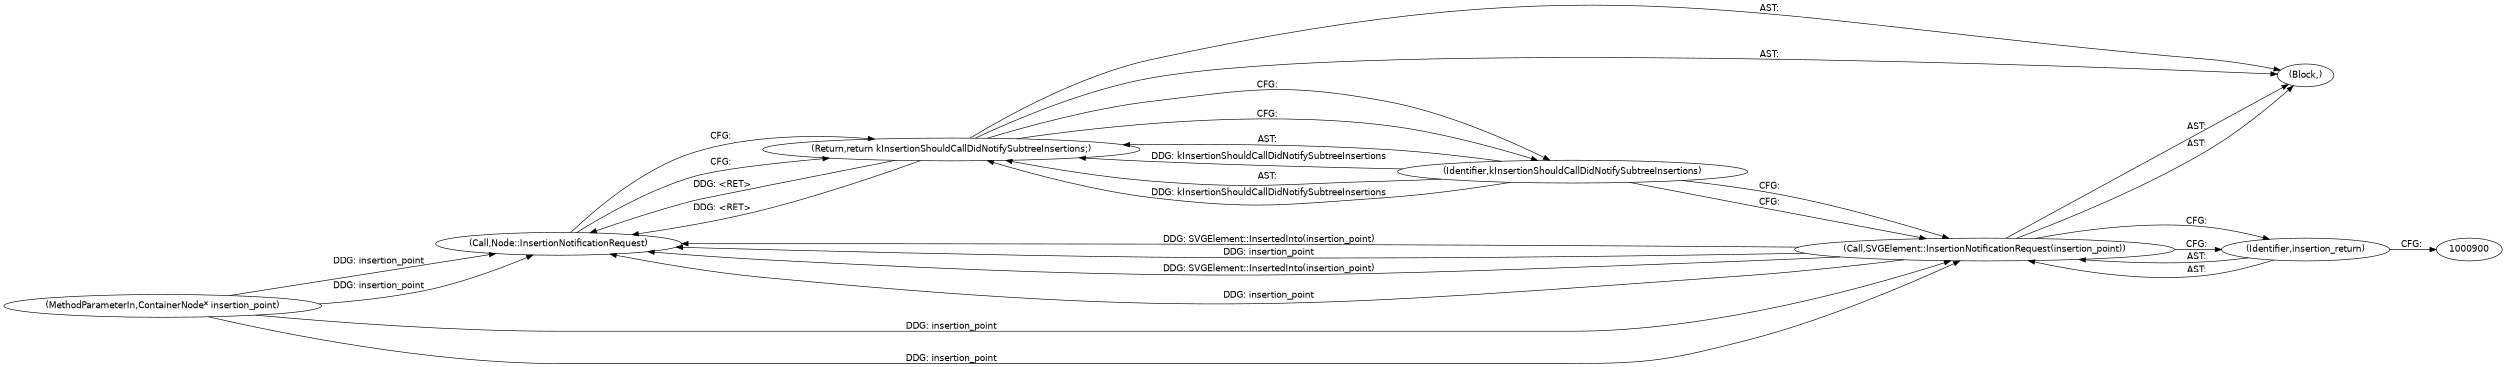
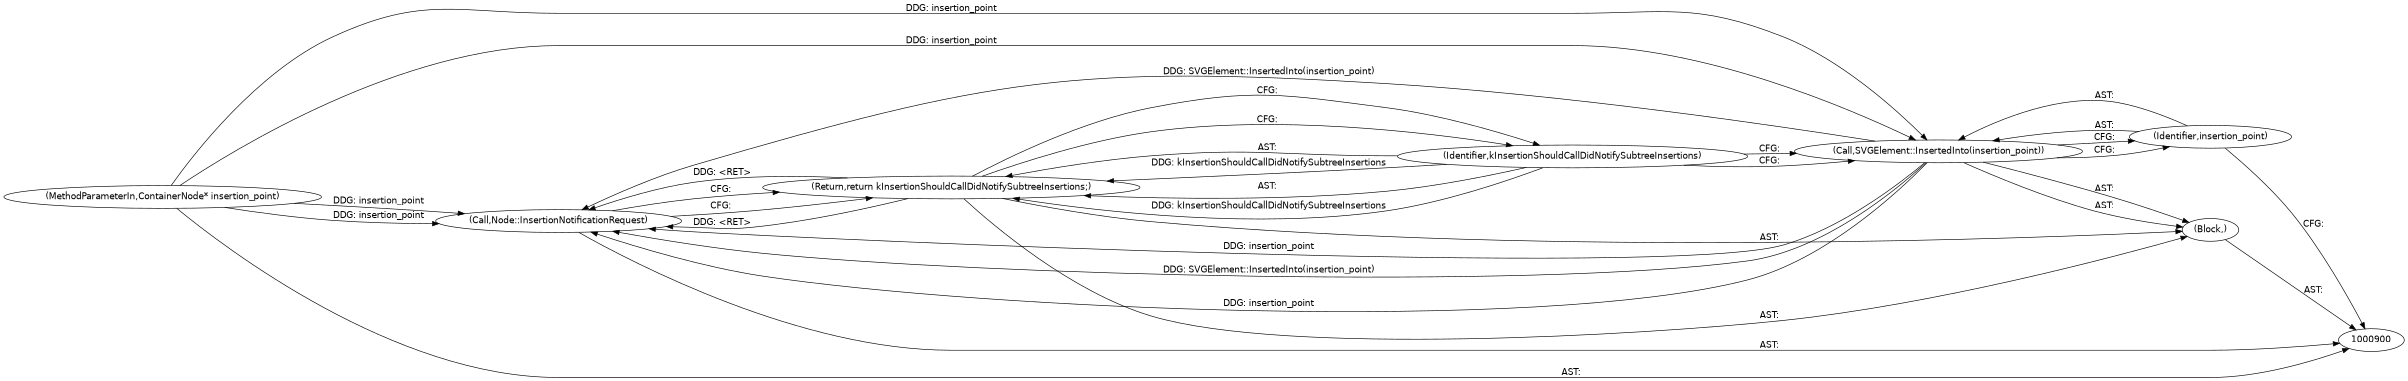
(1985, 250) -> (1938, 151)
(2306, 250) -> (2210, 137)
none -> (2288, 283)
none -> (1445, 350)
none -> (1240, 377)
